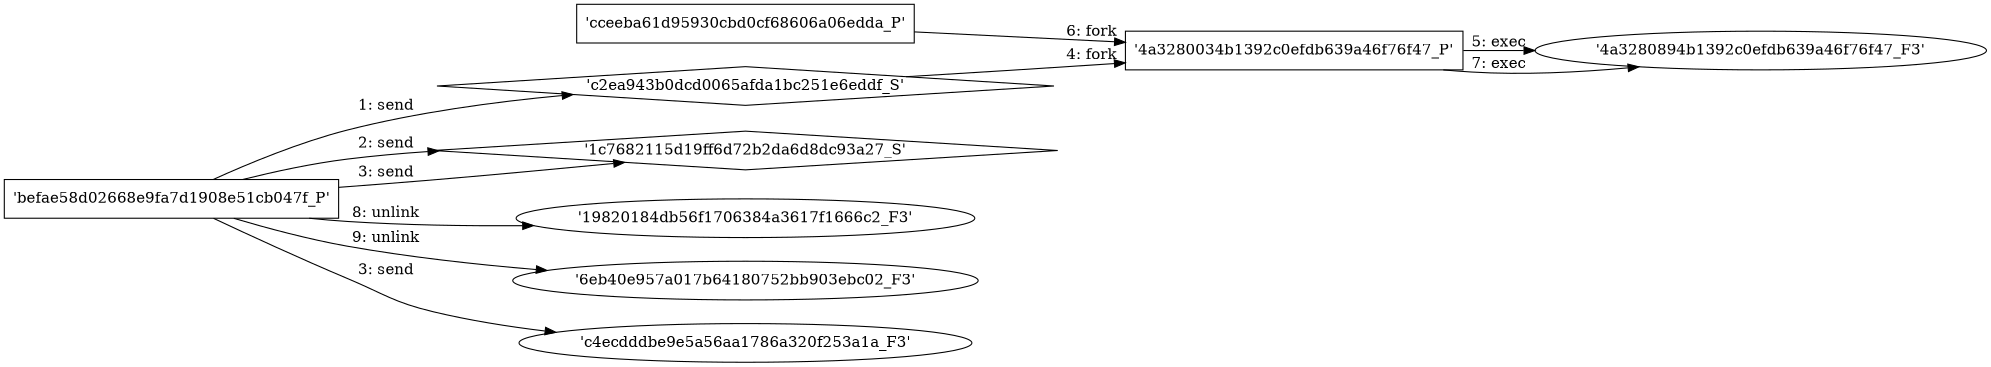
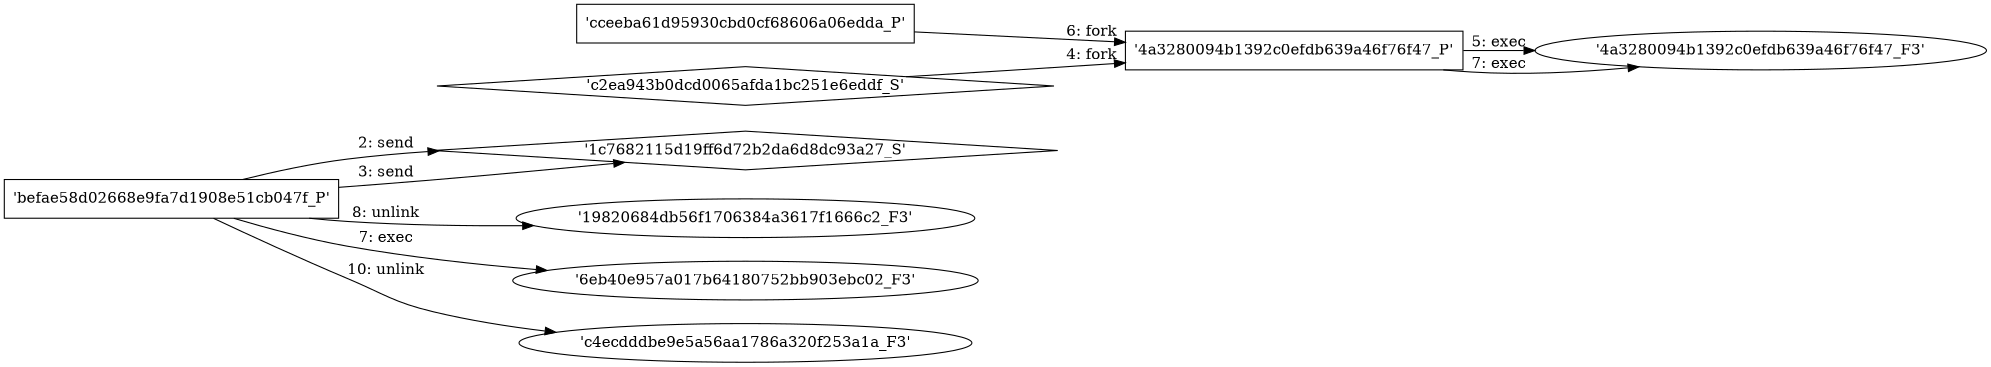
(1294, 51) -> (1294, 51)
(1761, 51) -> (1761, 51)
(384, 122) -> none
(745, 218) -> (745, 218)
(386, 238) -> (386, 238)
(386, 270) -> (386, 270)
